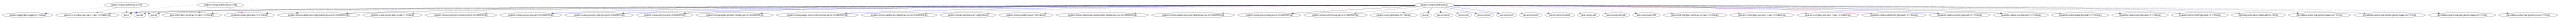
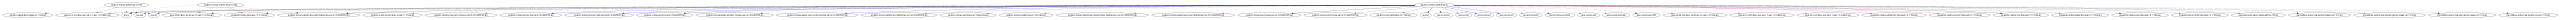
(1793, 9) -> (1793, 9)
